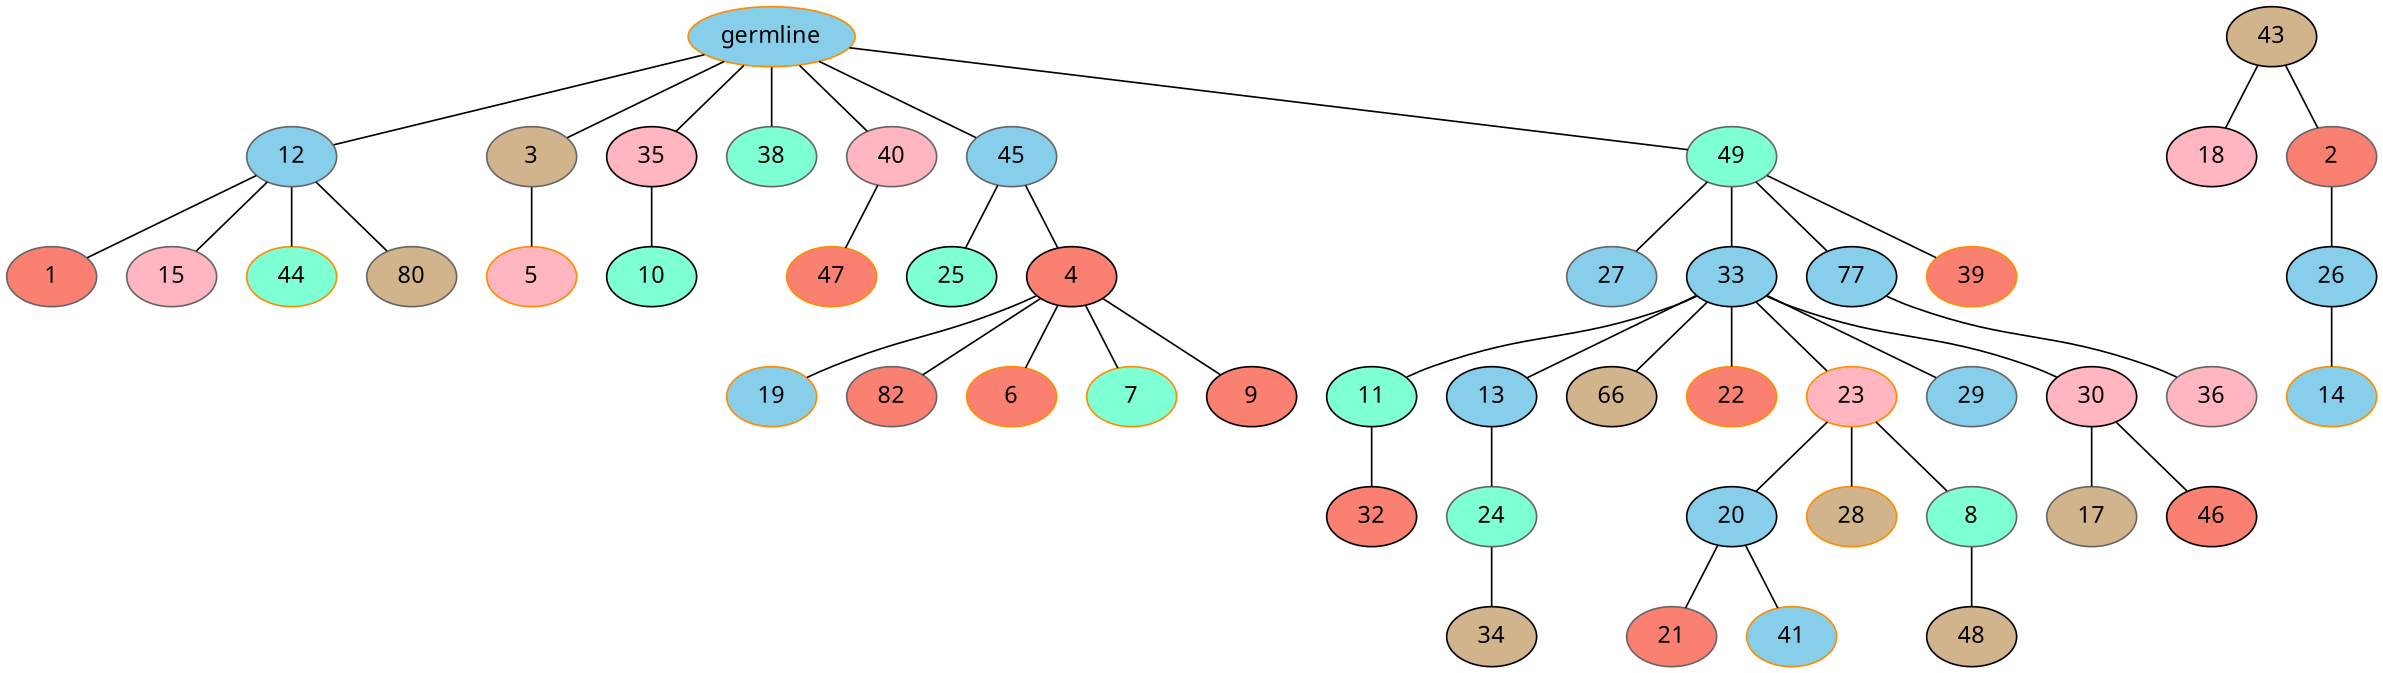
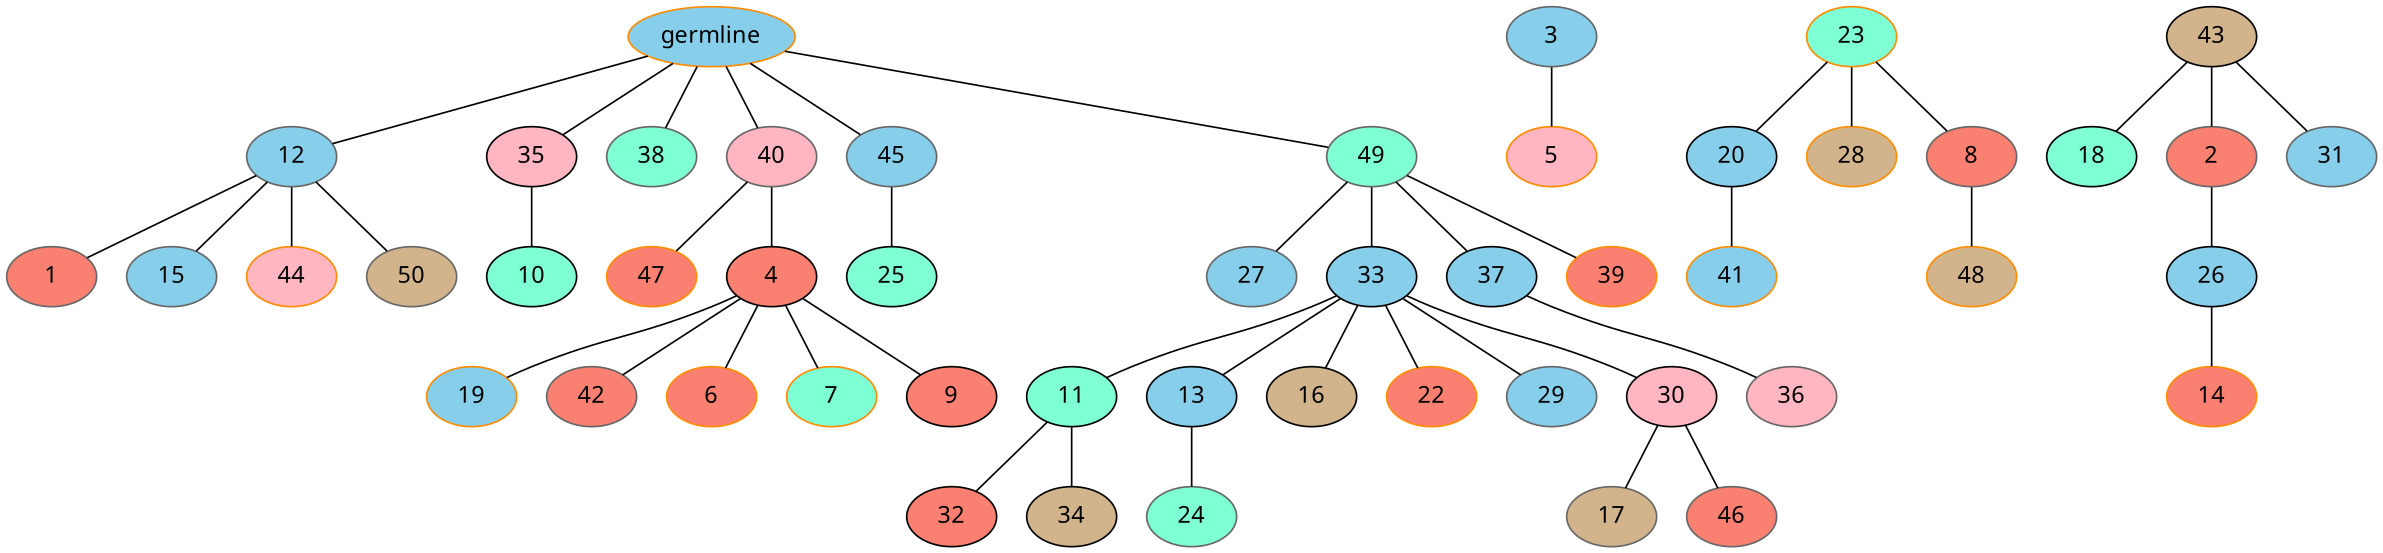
(646, 100) -> none
(532, 157) -> (1552, 37)
(2212, 157) -> (2092, 157)
none -> (2332, 157)
(1042, 217) -> (772, 217)
(172, 277) -> (172, 277)
(292, 277) -> (292, 277)
(412, 277) -> (412, 277)
(1852, 277) -> (1492, 277)
(1791, 337) -> none
(892, 397) -> (592, 397)
(1612, 397) -> (1312, 397)
(1852, 397) -> (1852, 37)
(2332, 397) -> (2212, 397)
(1972, 517) -> (1972, 157)
(2212, 517) -> (1732, 517)
(1492, 577) -> (1072, 457)
(1672, 637) -> none
(1972, 637) -> (1972, 277)
